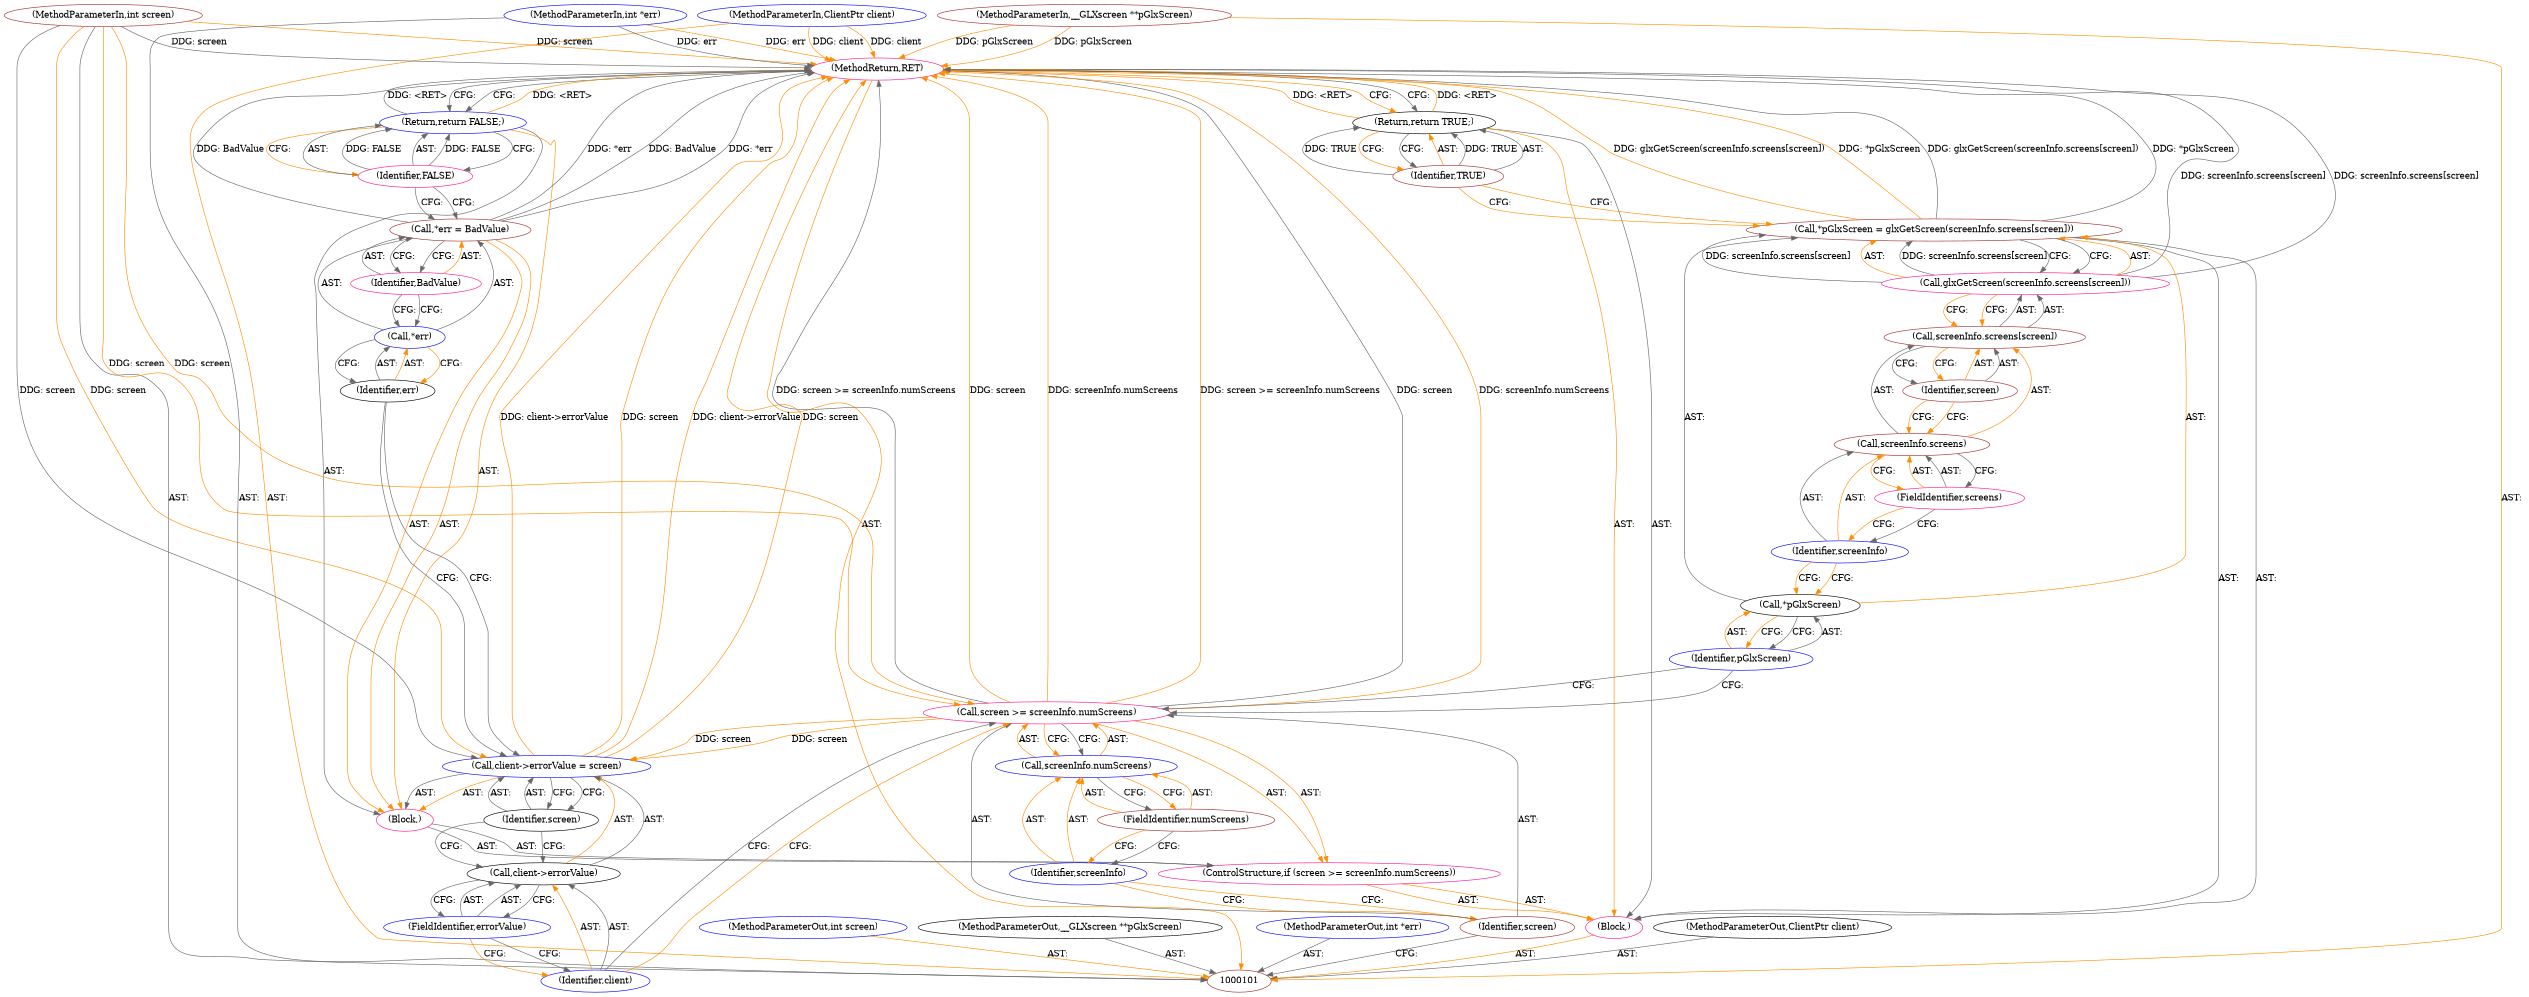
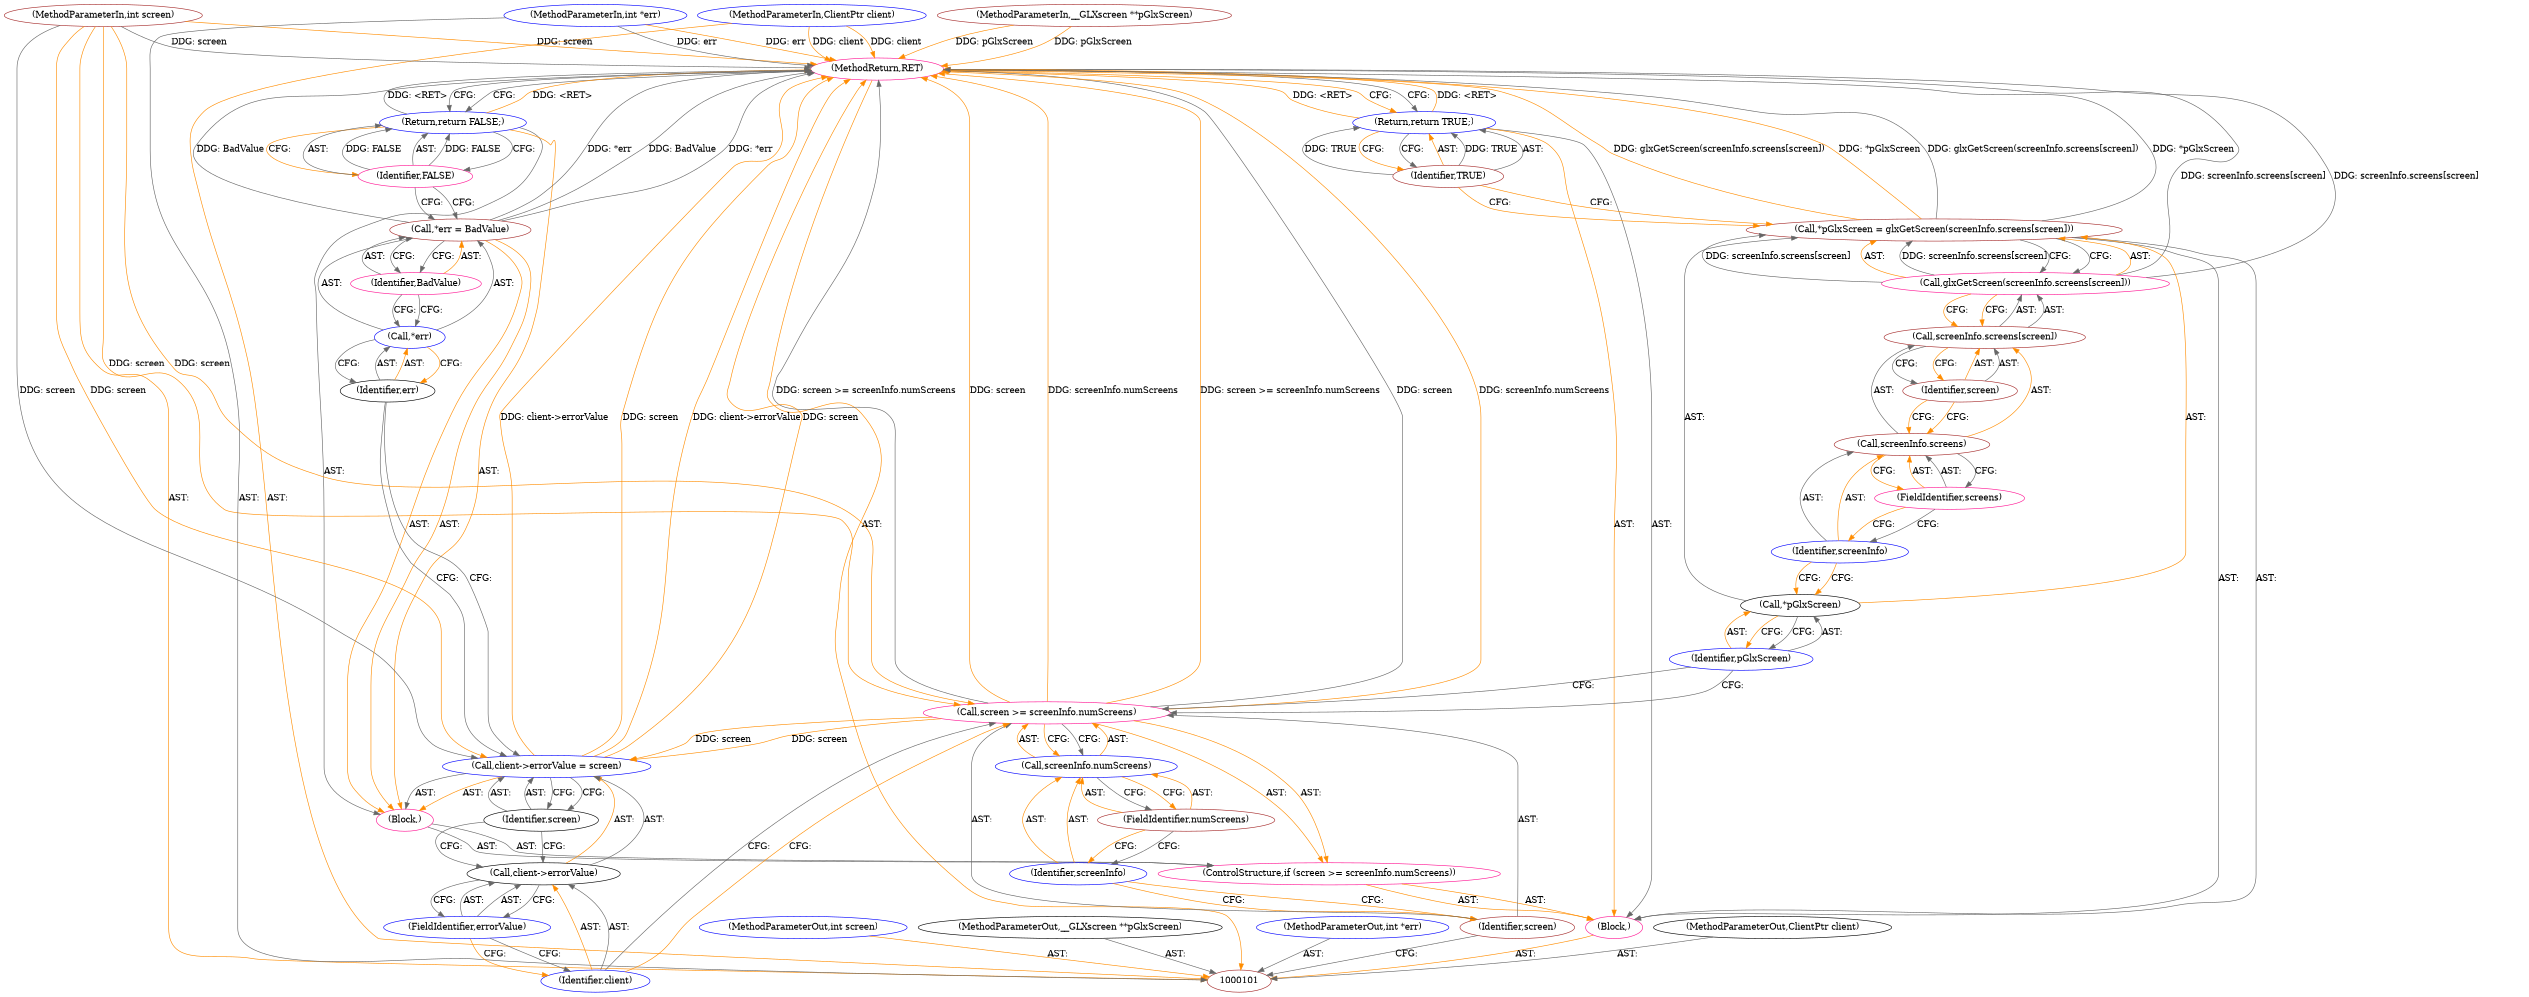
(1424, 123) -> (1424, 123)
(2502, 474) -> none
(198, 956) -> (198, 956)
